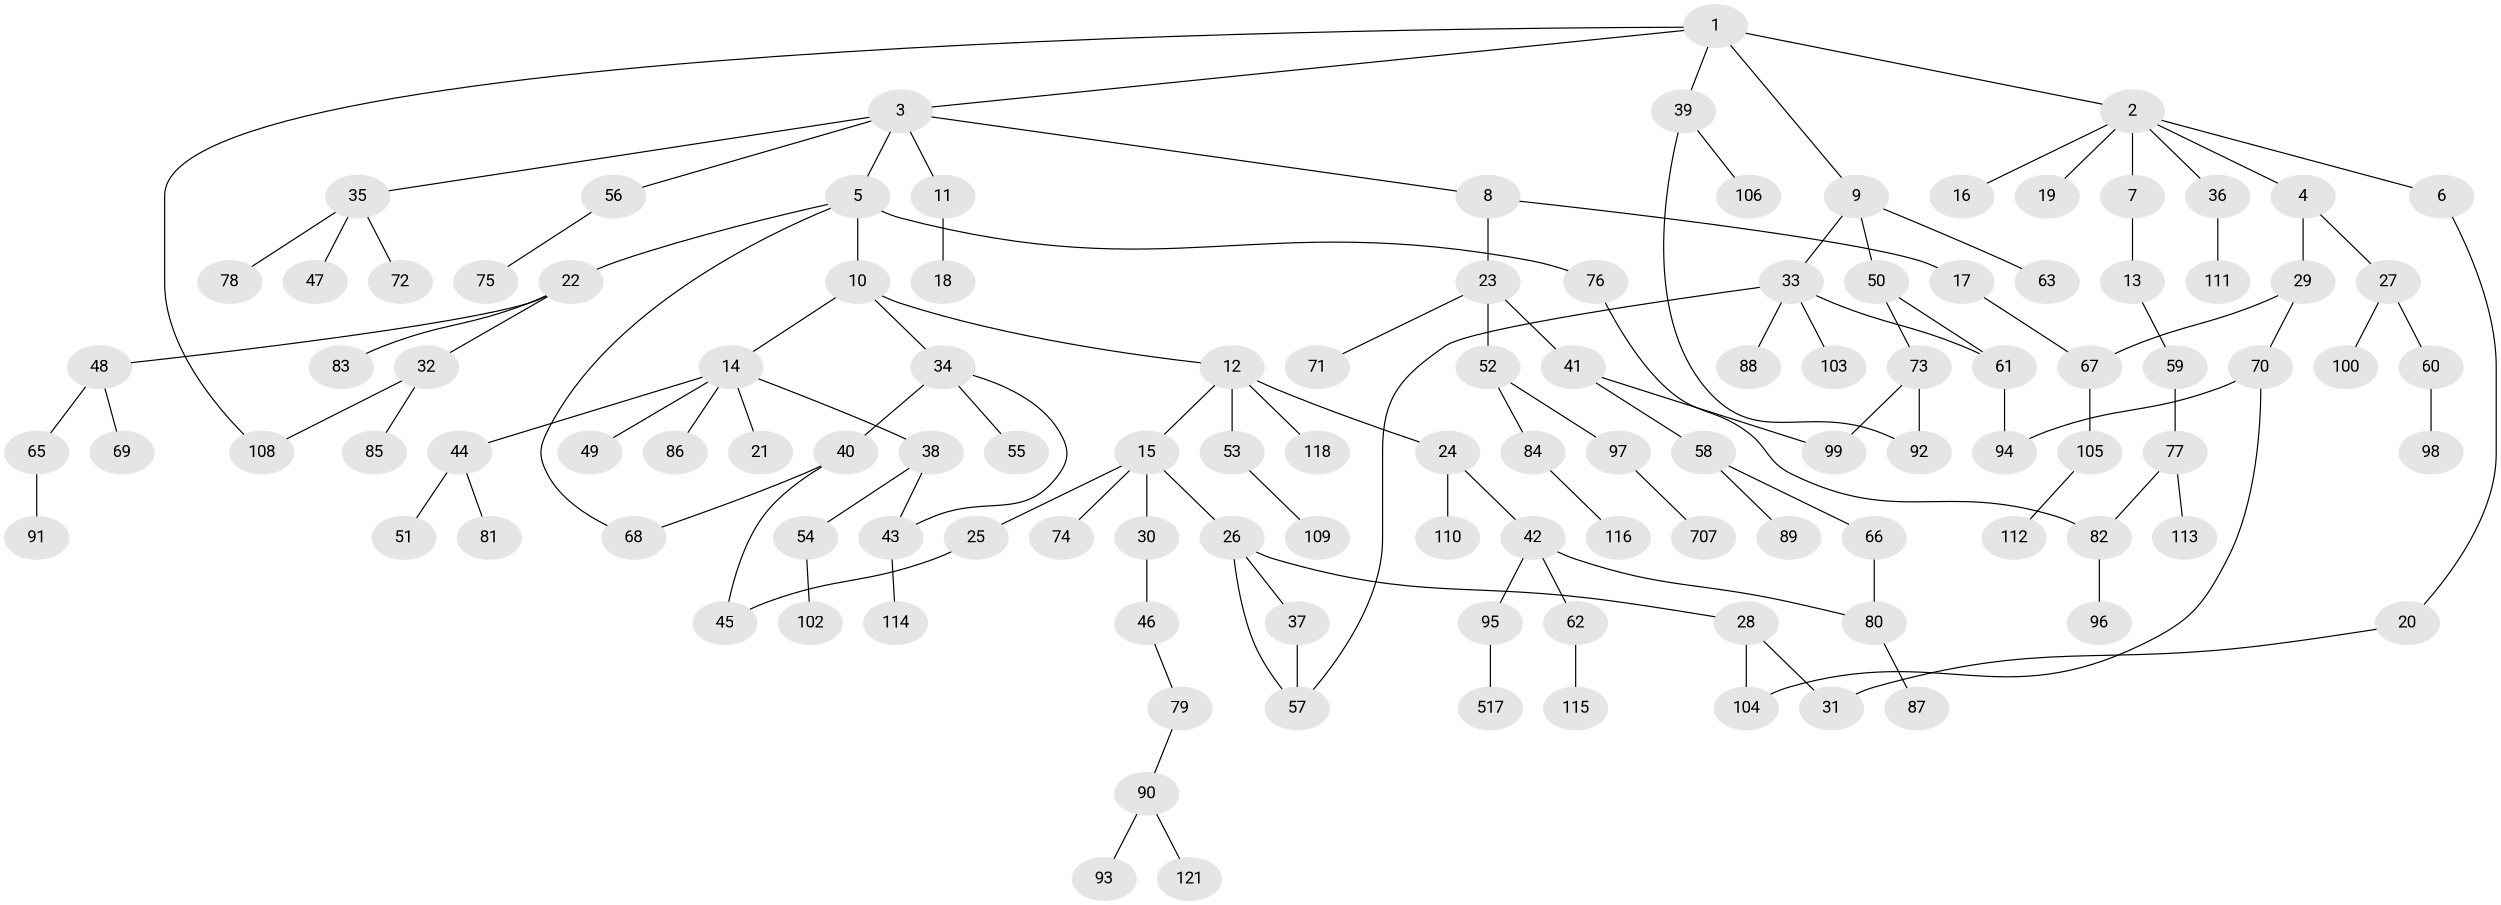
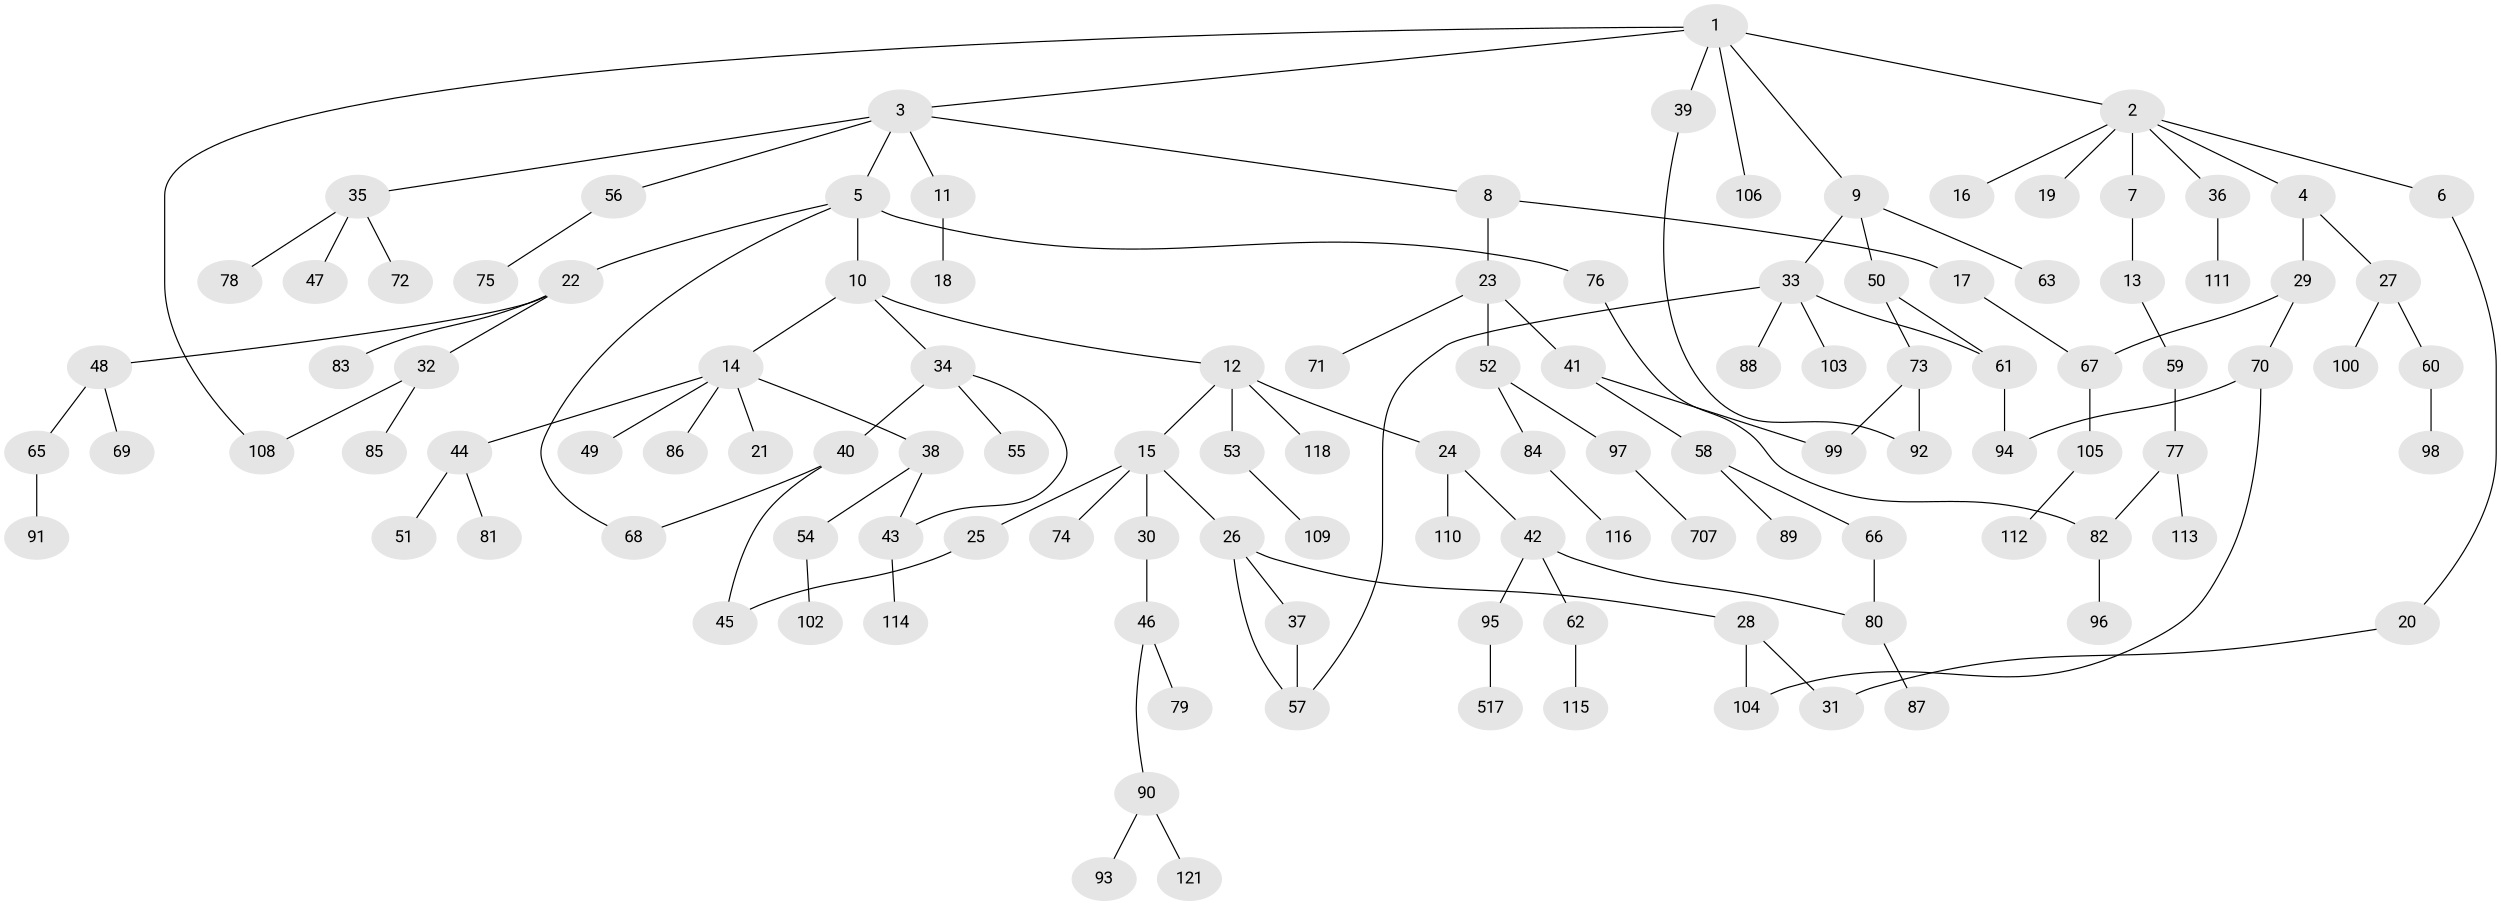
(1716, 154) -> (1732, 111)
(1163, 751) -> (1136, 708)
